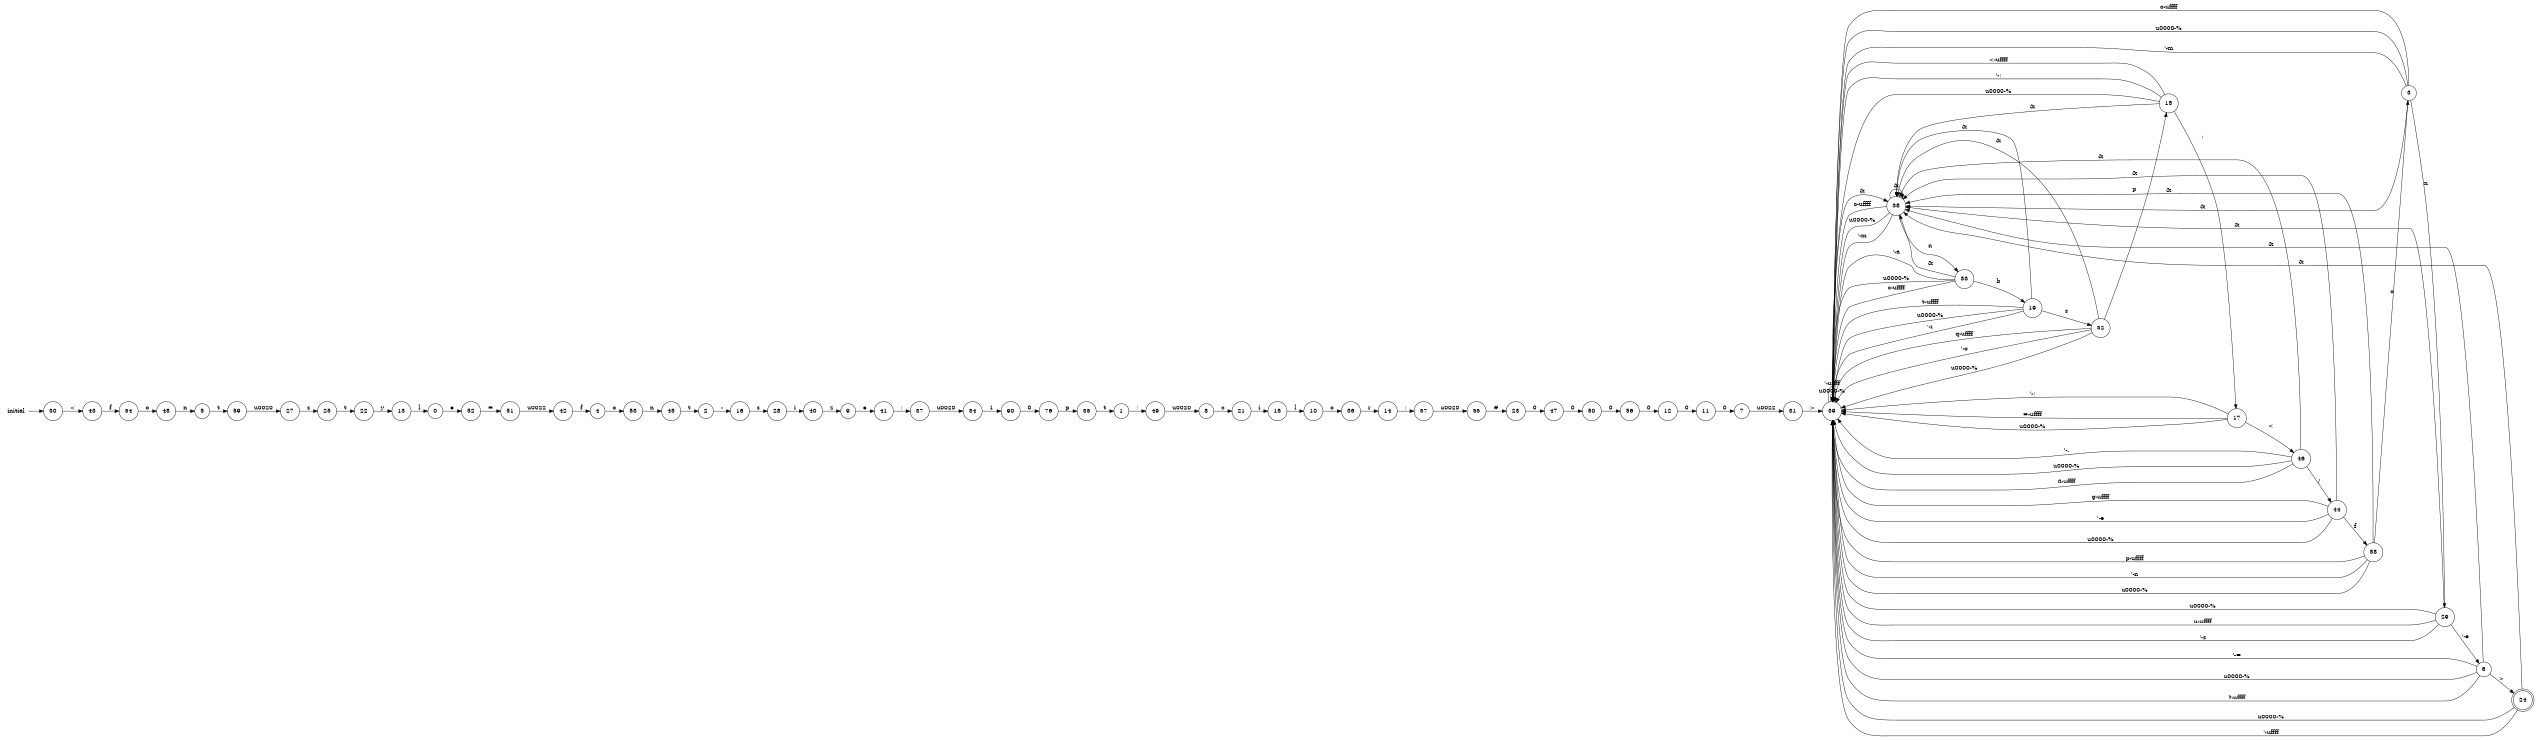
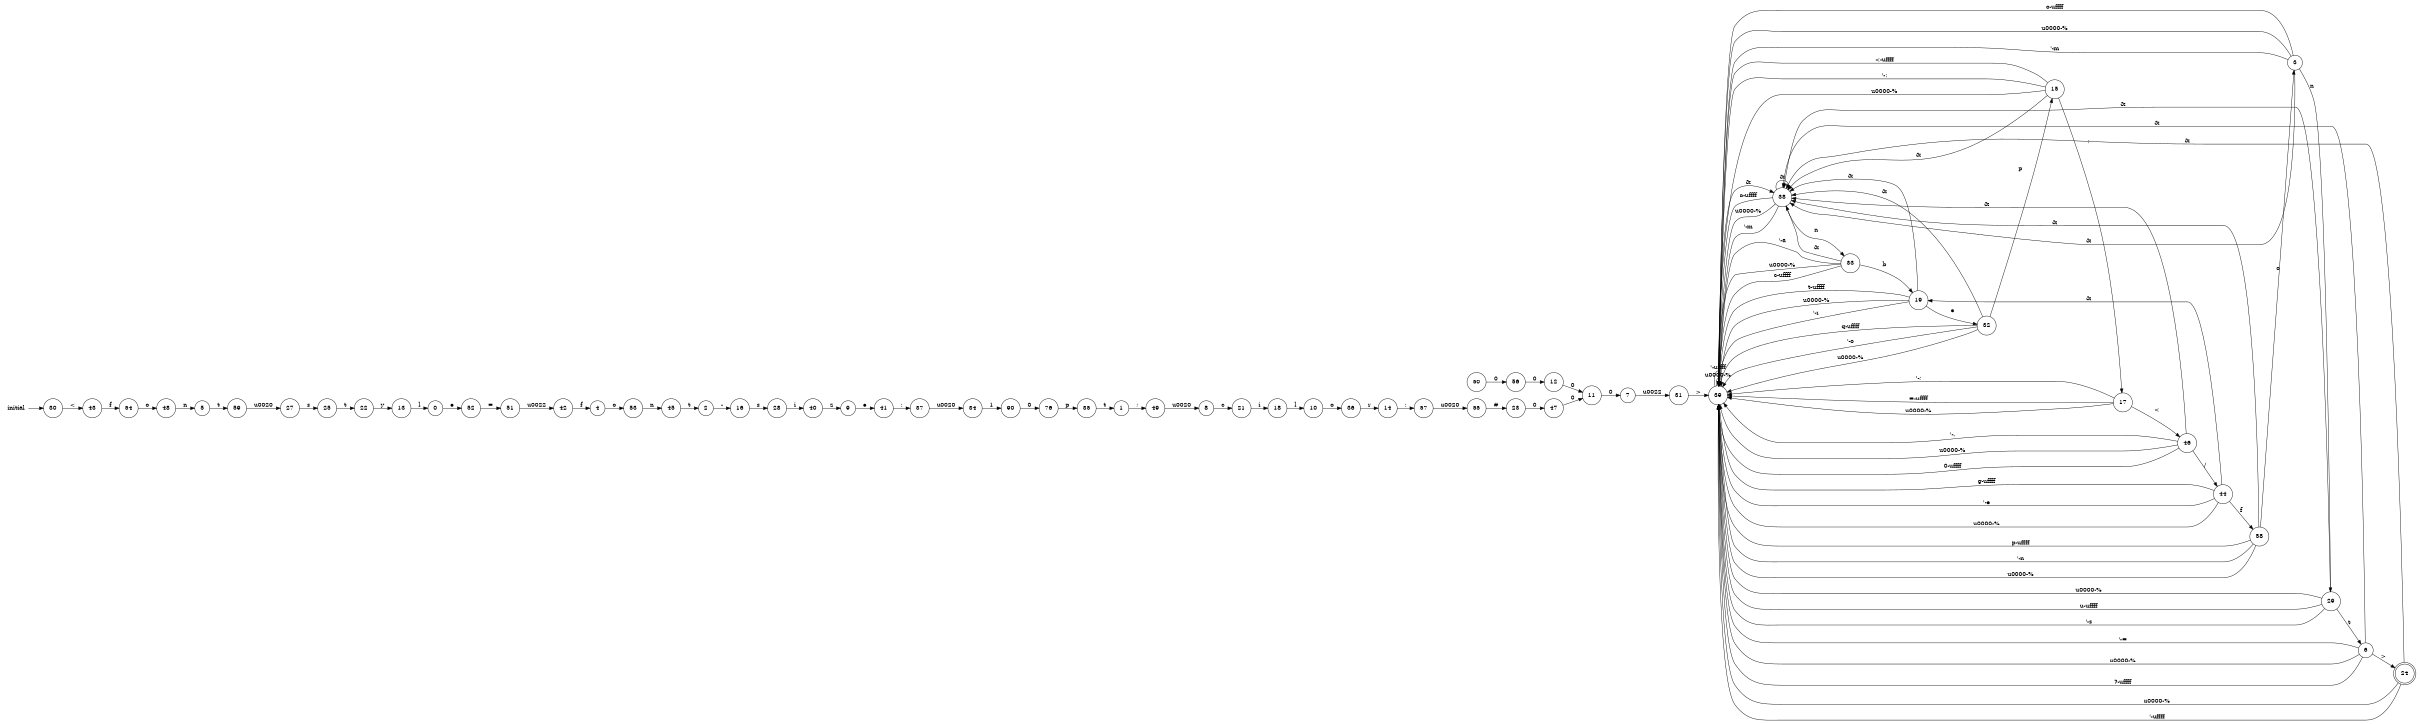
(2267, 176) -> (2154, 302)
(2067, 311) -> (1953, 311)
(1571, 411) -> (1571, 402)
(2465, 637) -> (2349, 623)
